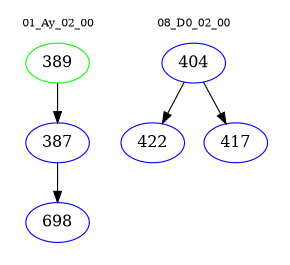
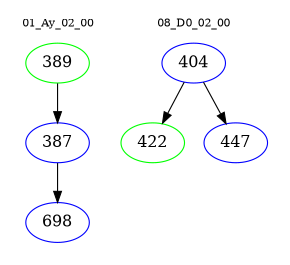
(153, 143) -> (153, 143)
(236, 143) -> (236, 143)
